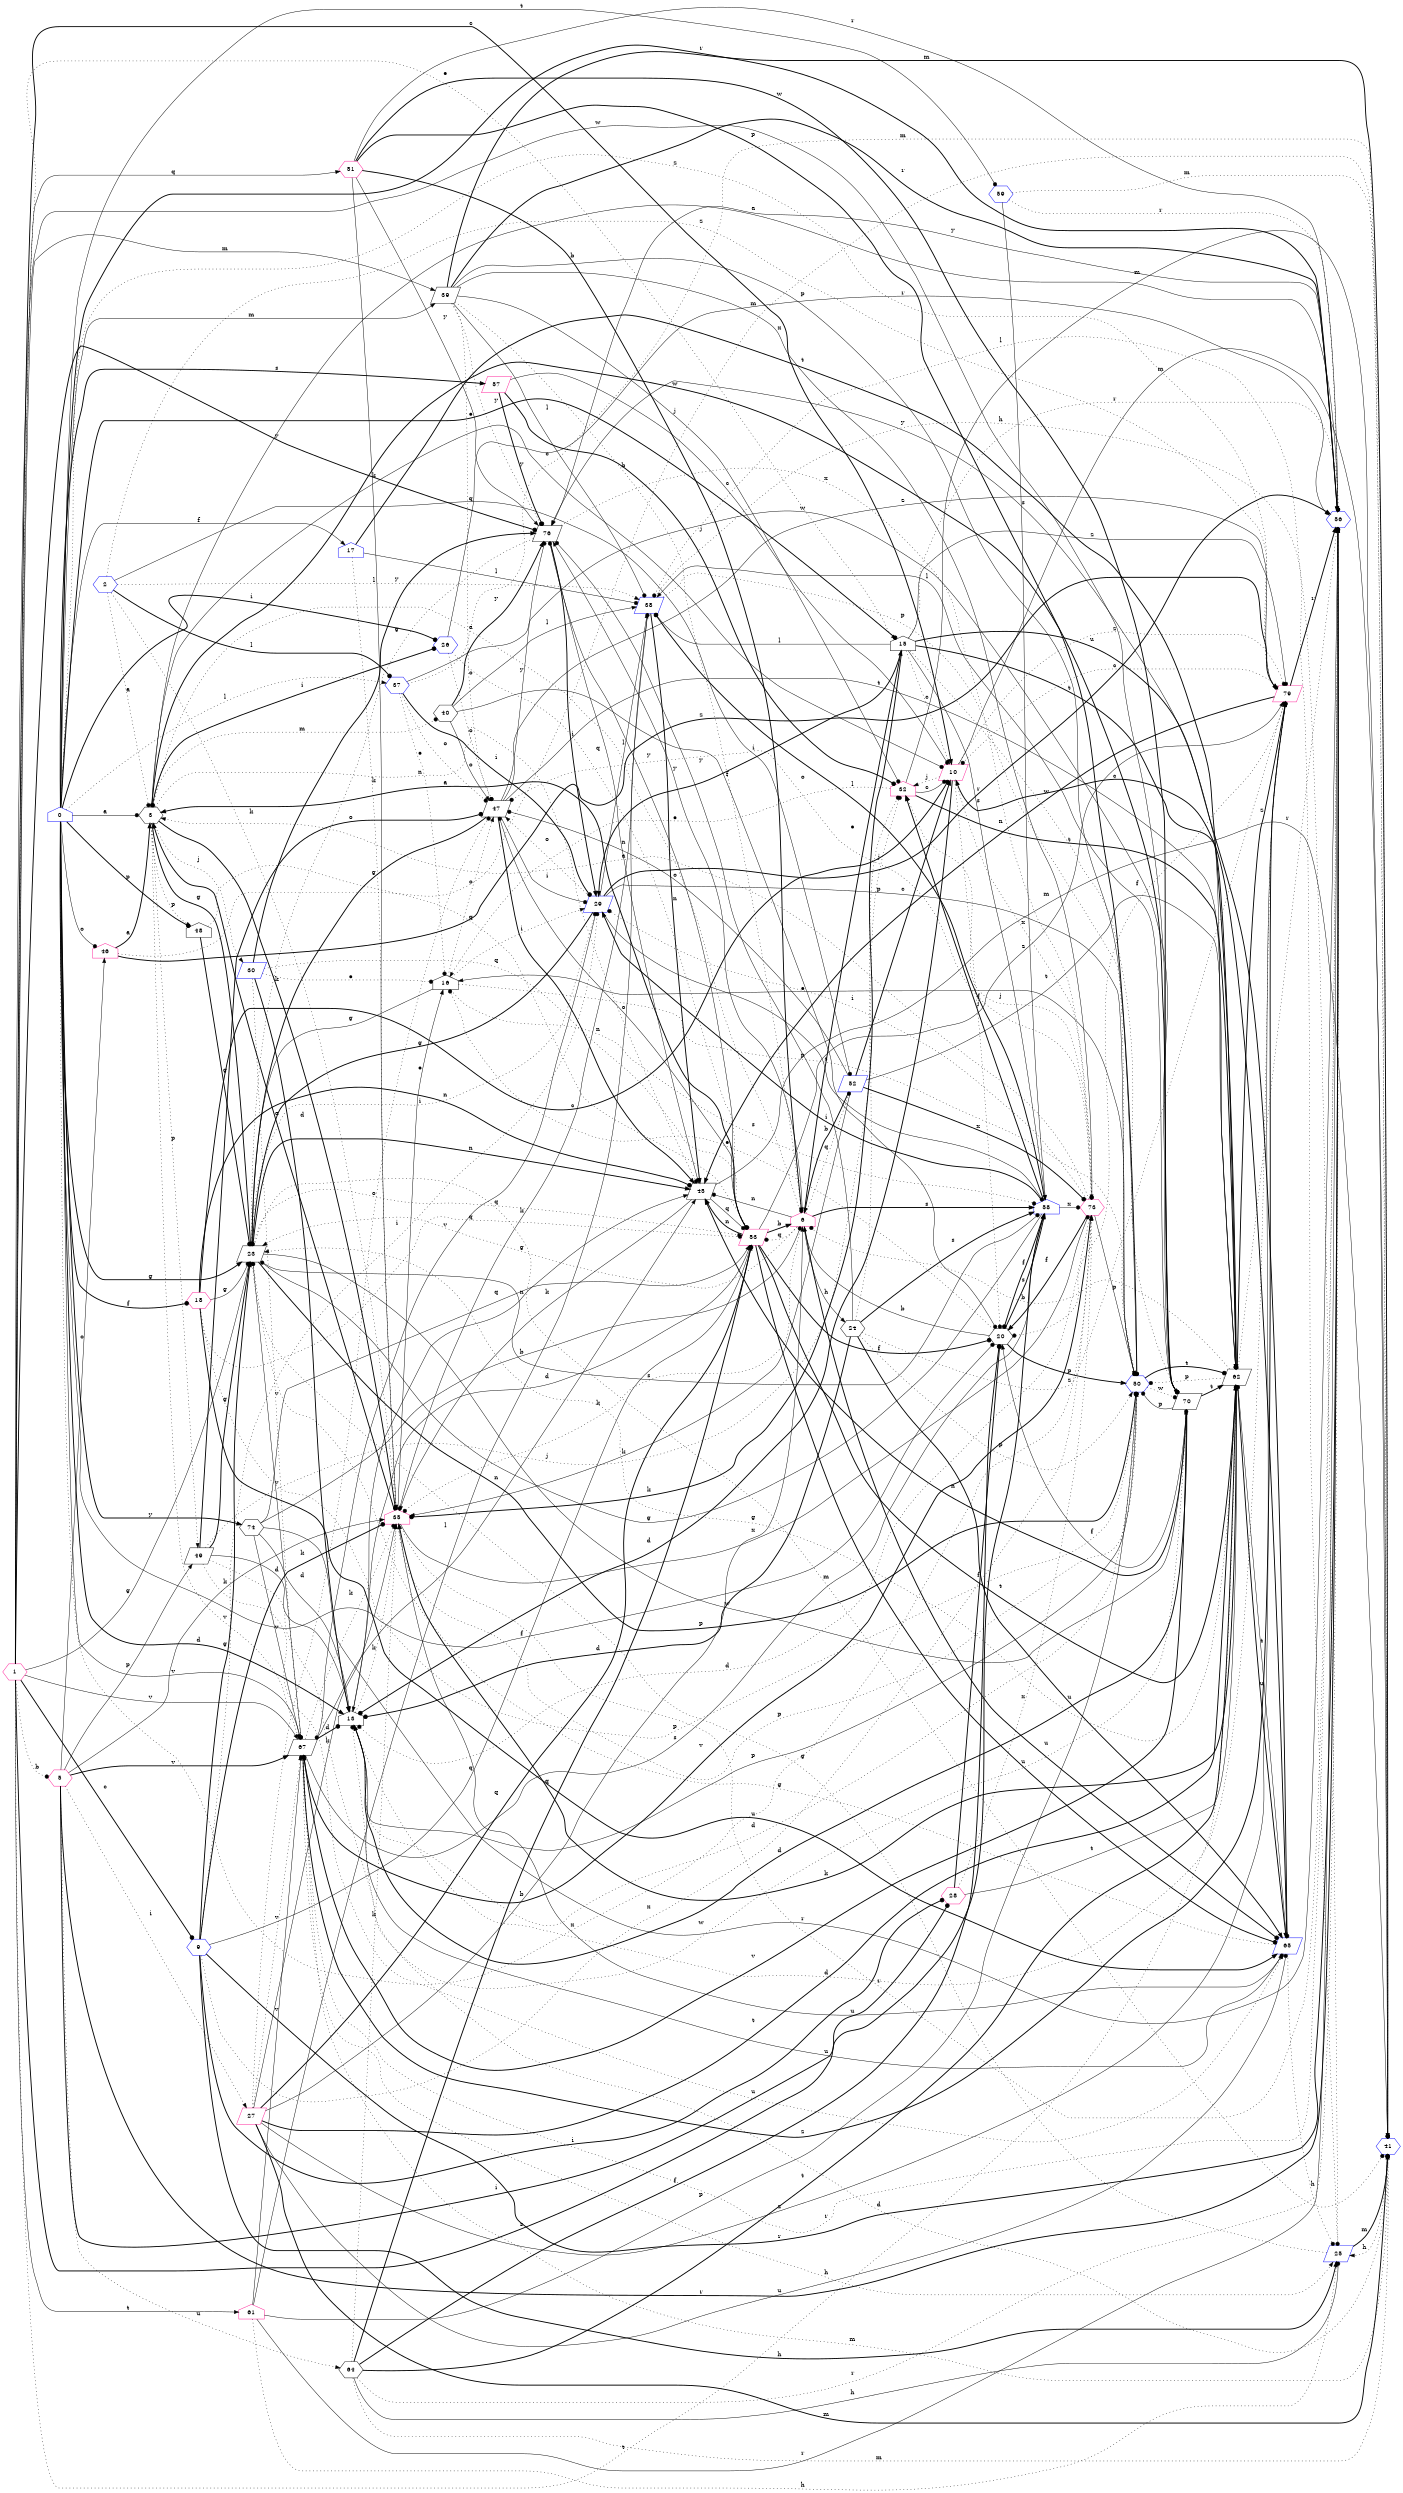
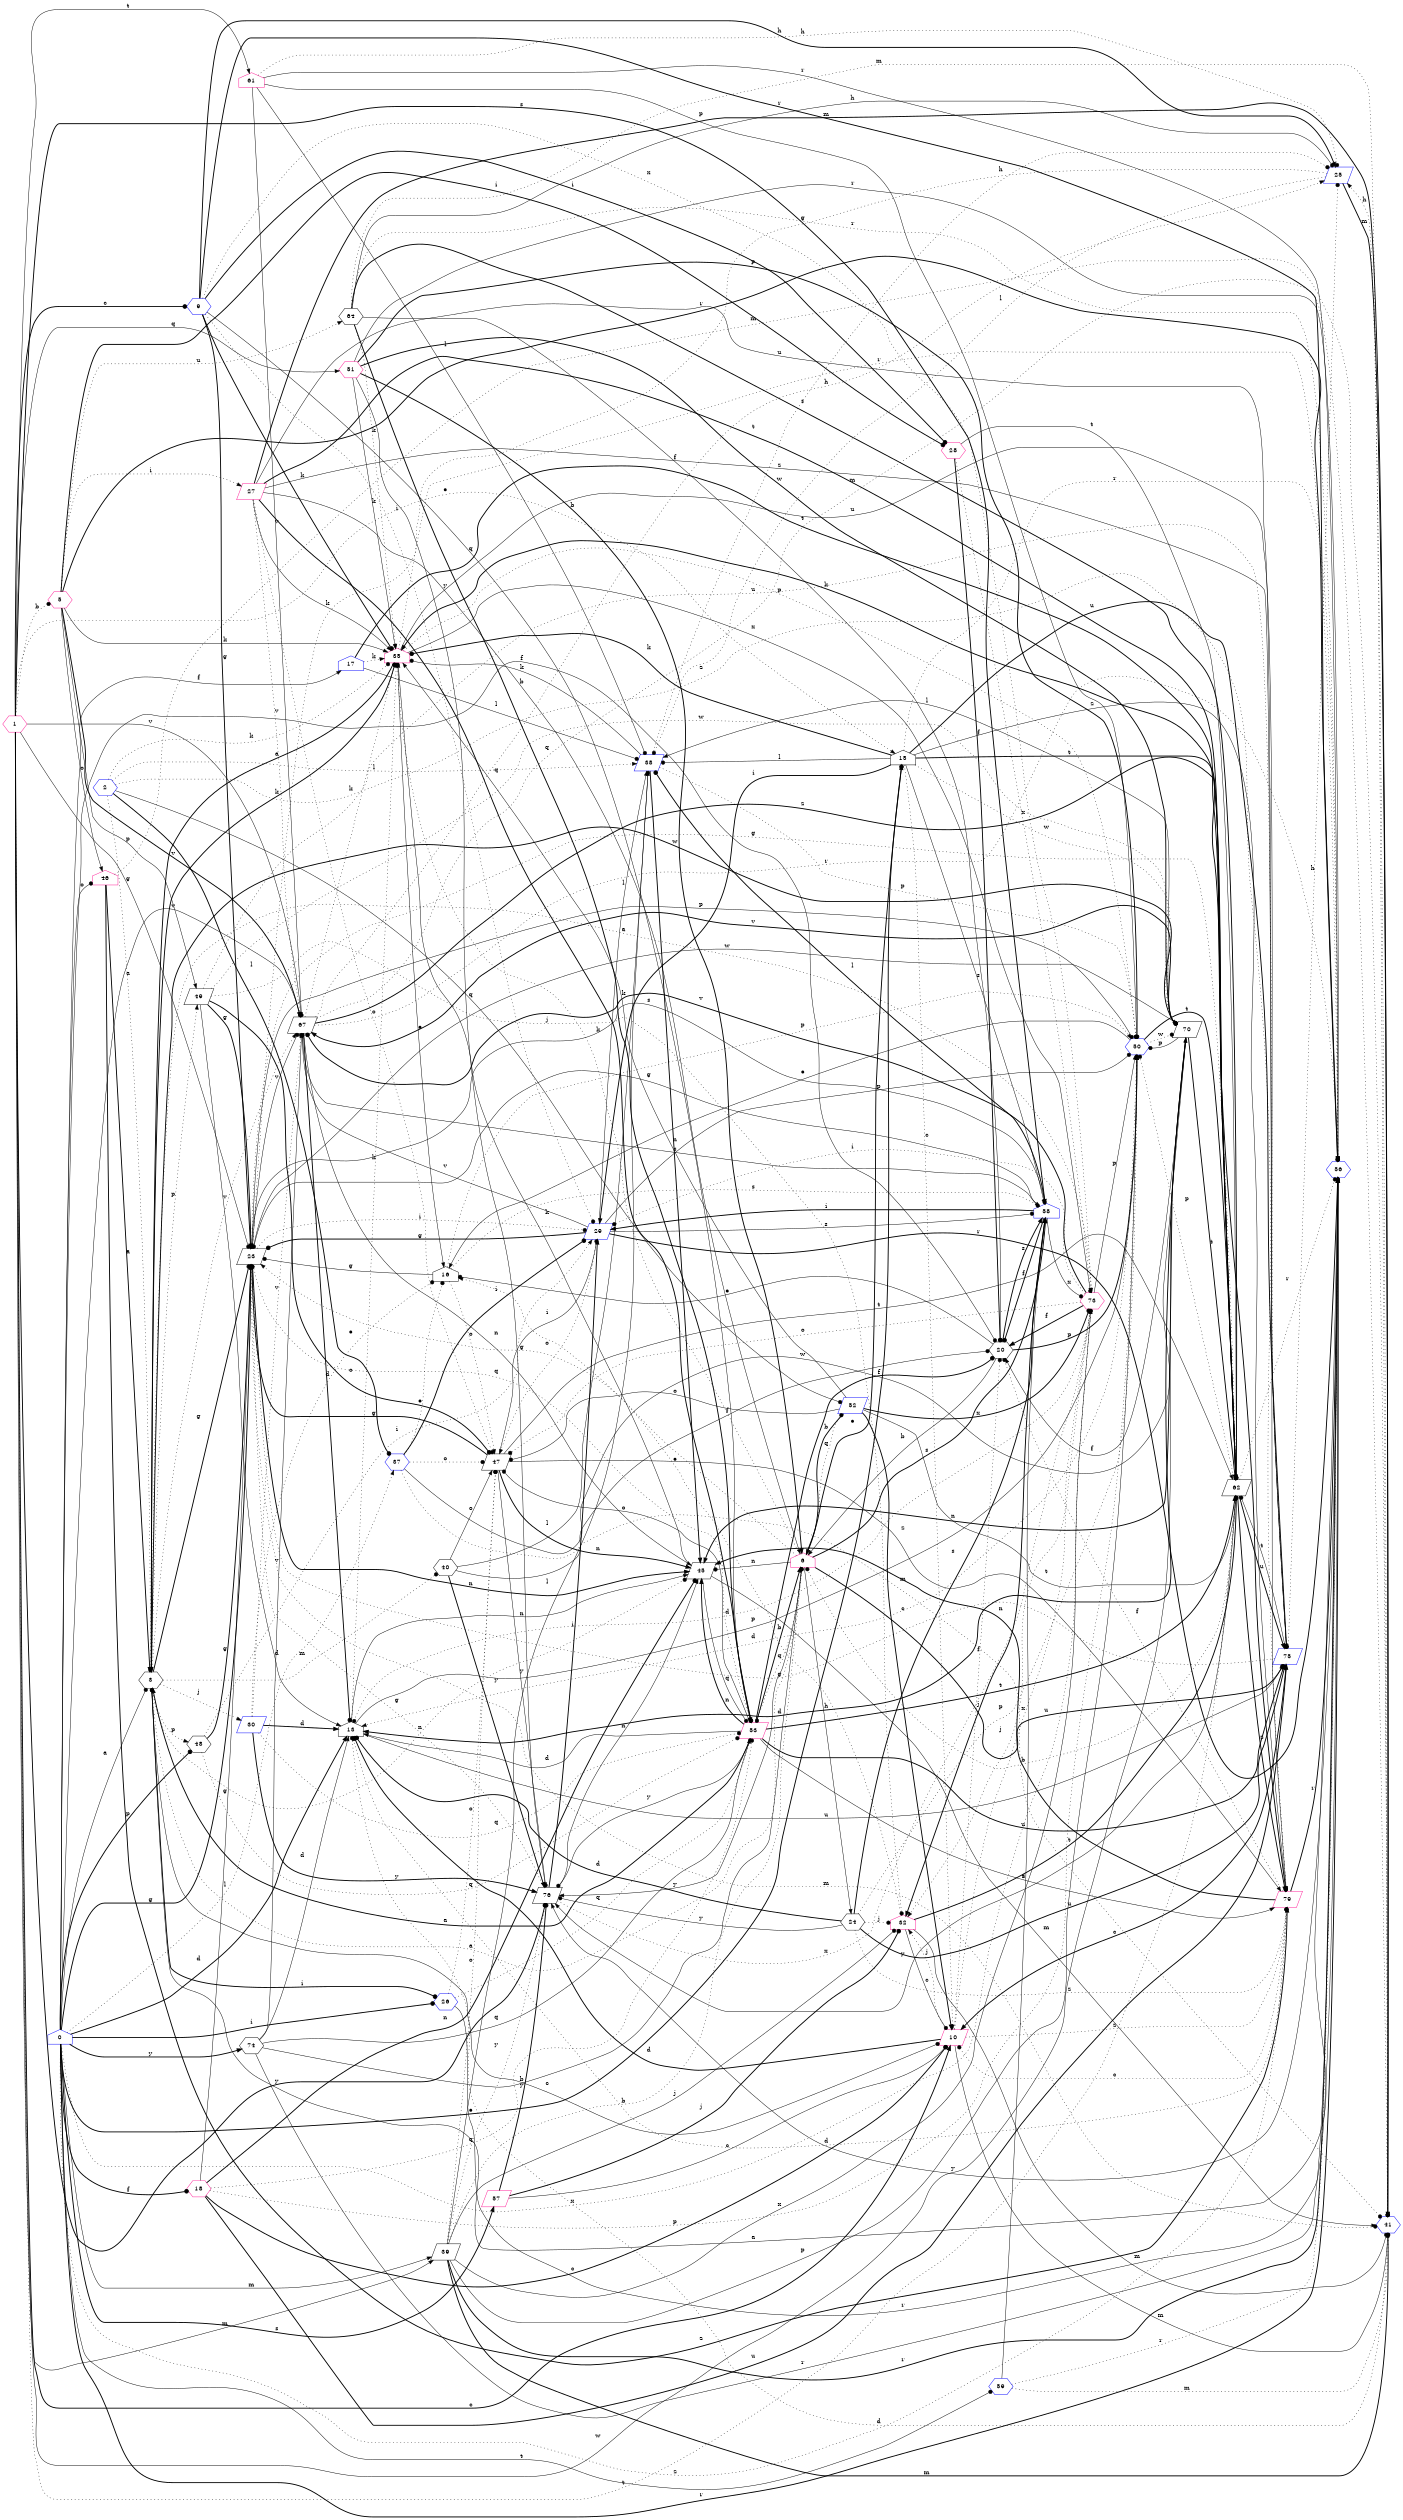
(199, 931) -> (199, 1744)
(512, 937) -> (376, 1460)
(717, 1143) -> (735, 1292)
(679, 1630) -> (601, 911)
(1288, 1946) -> (1288, 1657)
(905, 2037) -> (900, 681)
